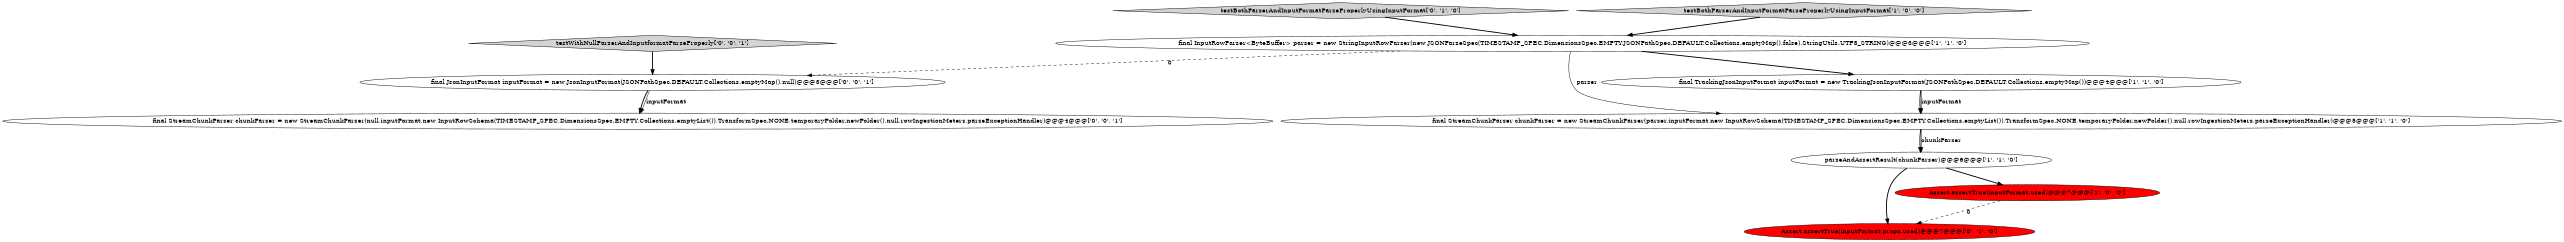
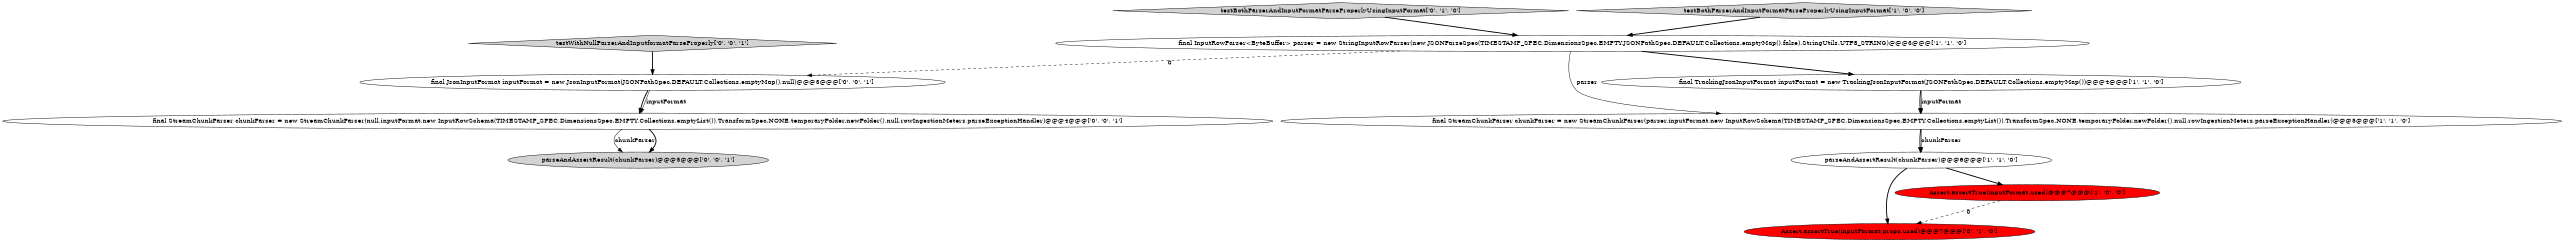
none -> (638, 160)
